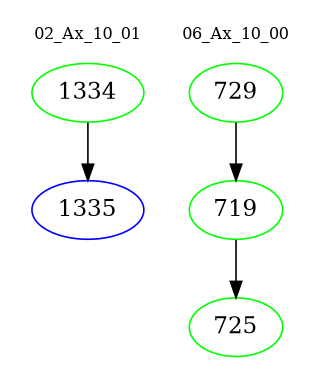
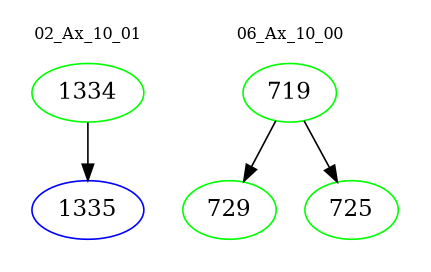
(236, 143) -> (264, 144)
